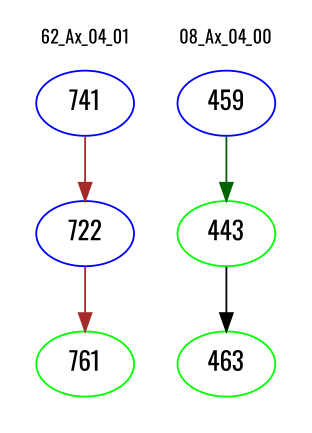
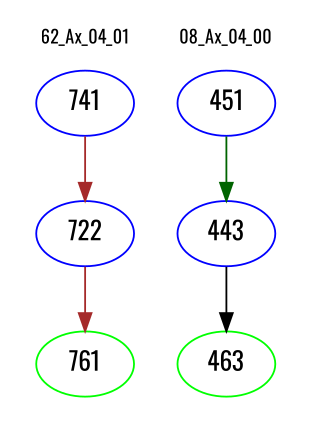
(226, 103) -> (226, 103)
(226, 234) -> (226, 234)
